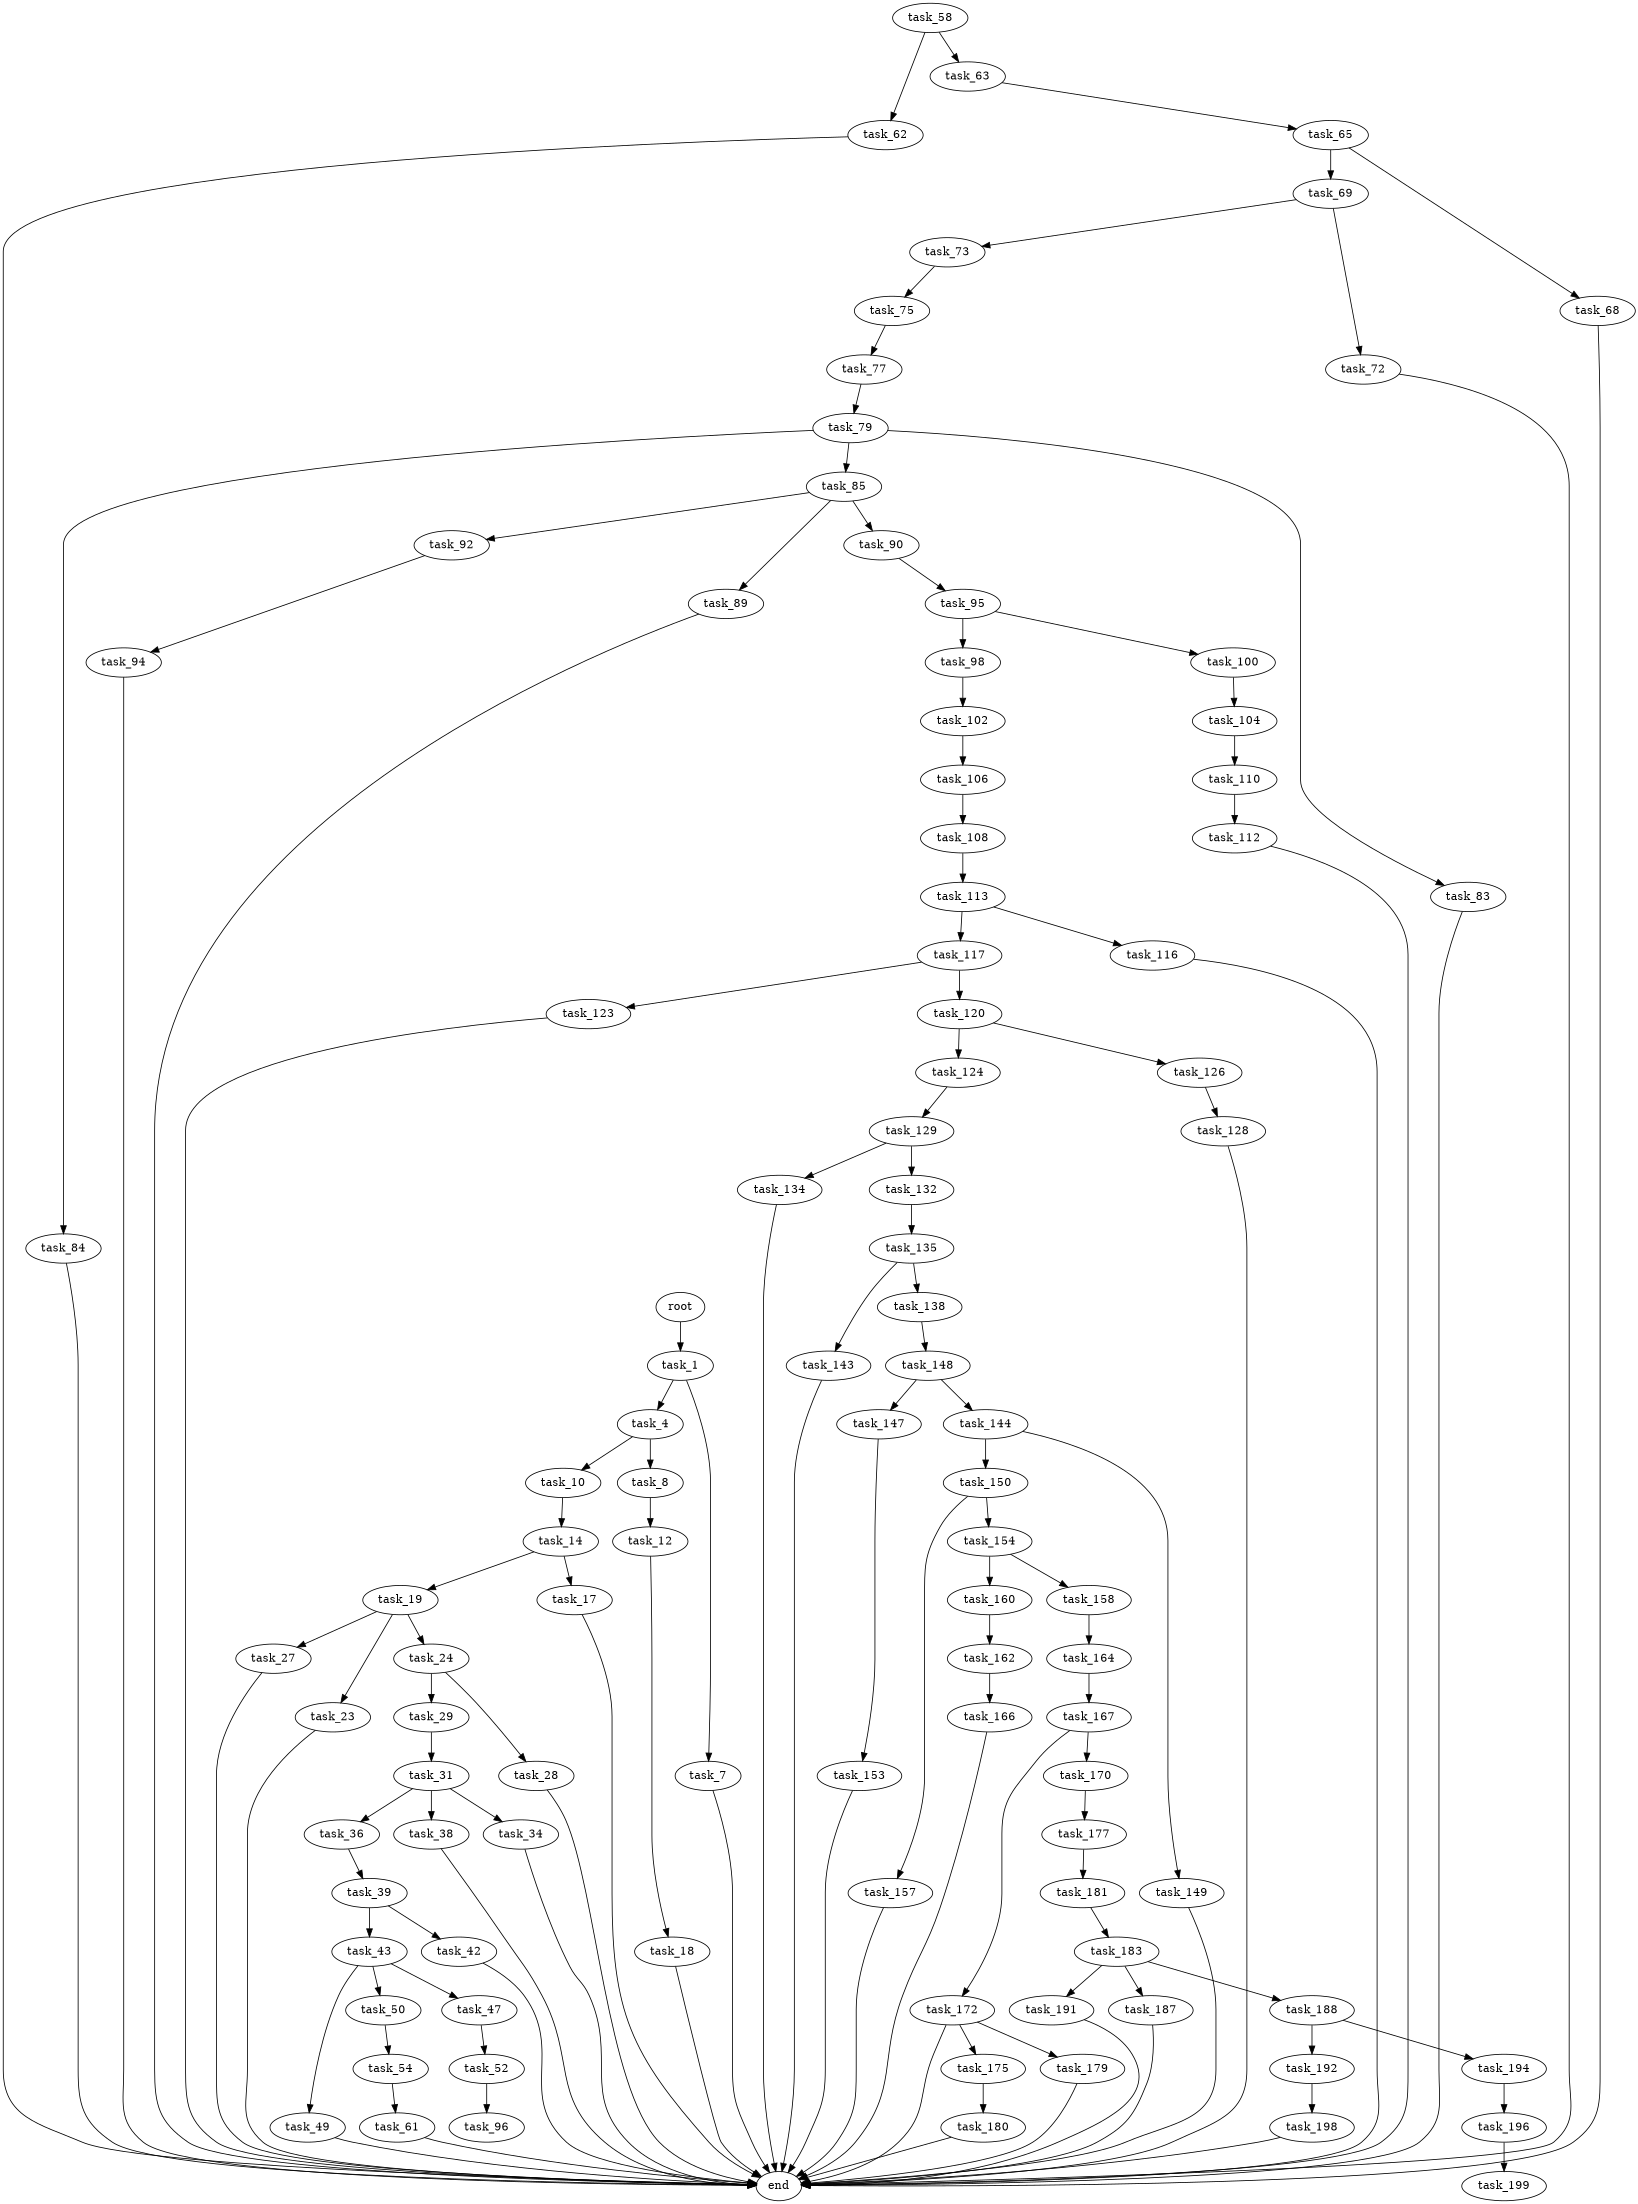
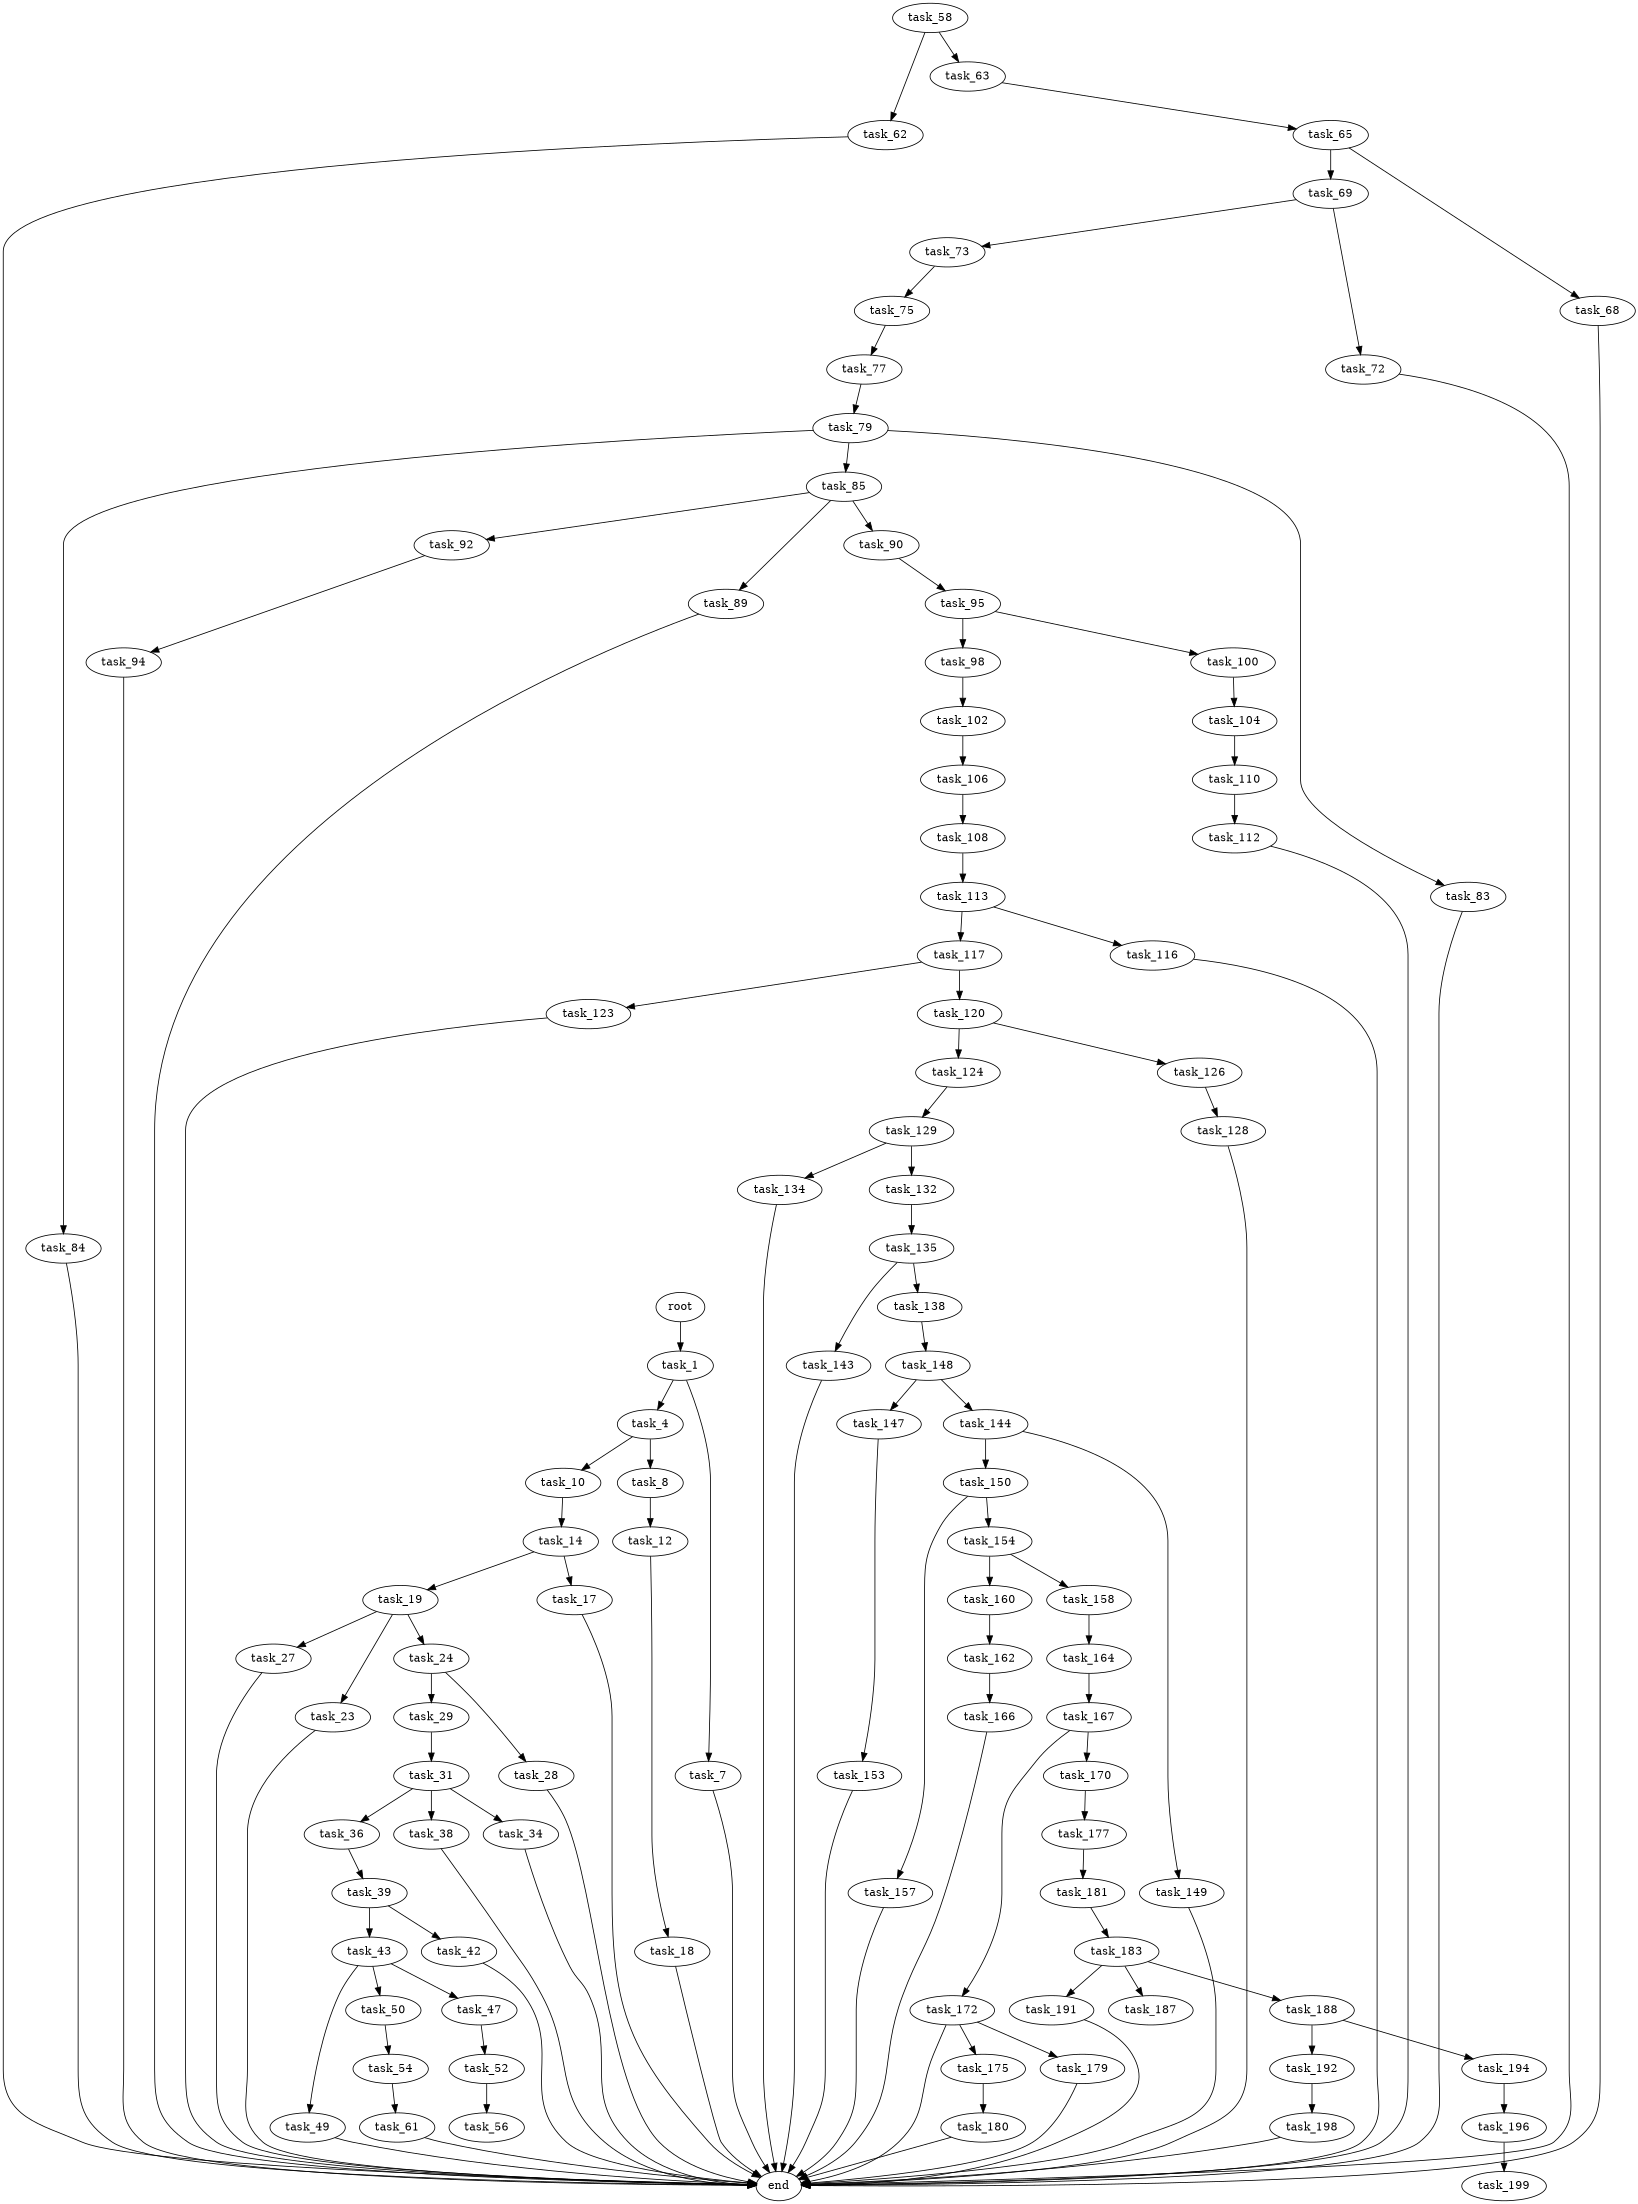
(487, 2128) -> (487, 2128)
(1086, 2147) -> none
